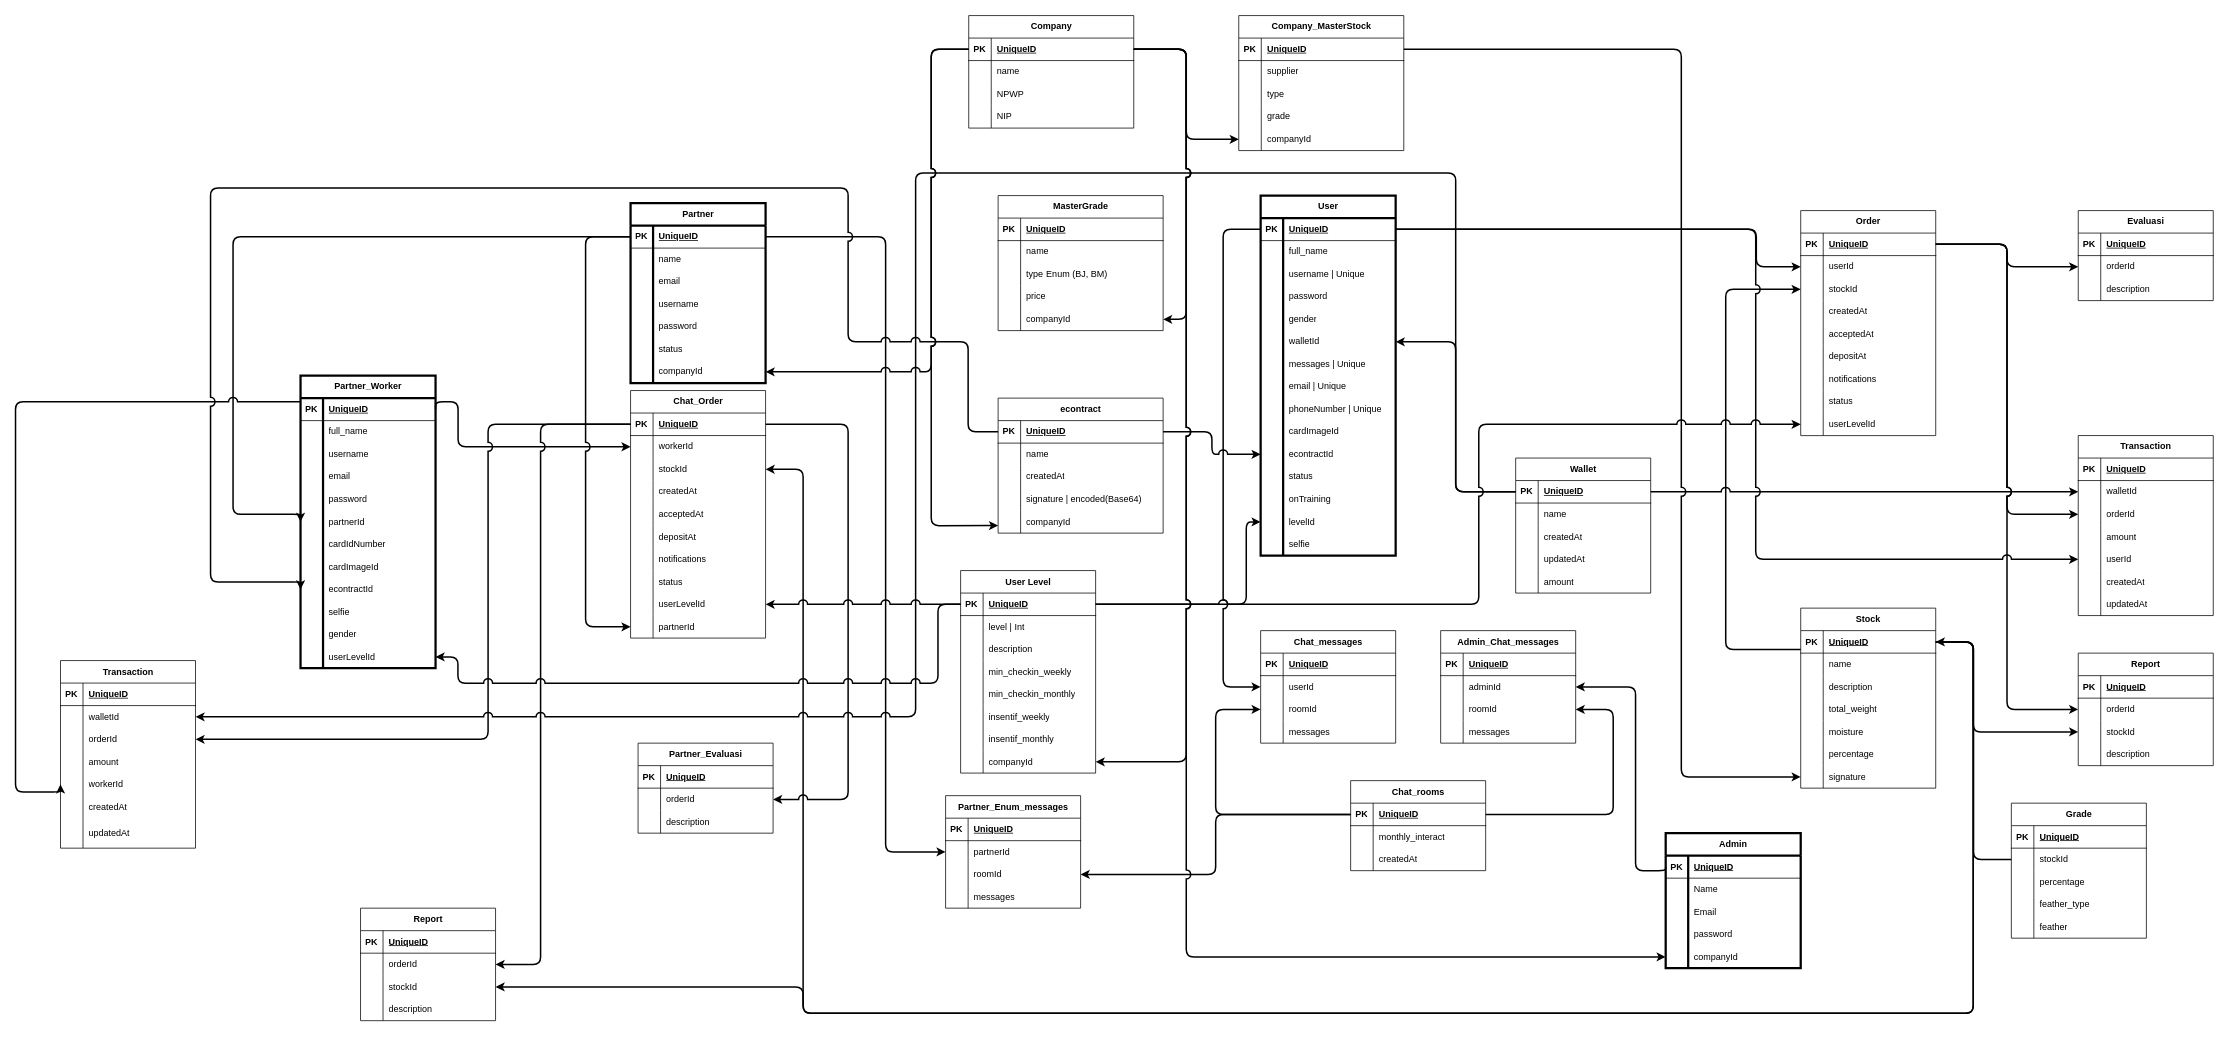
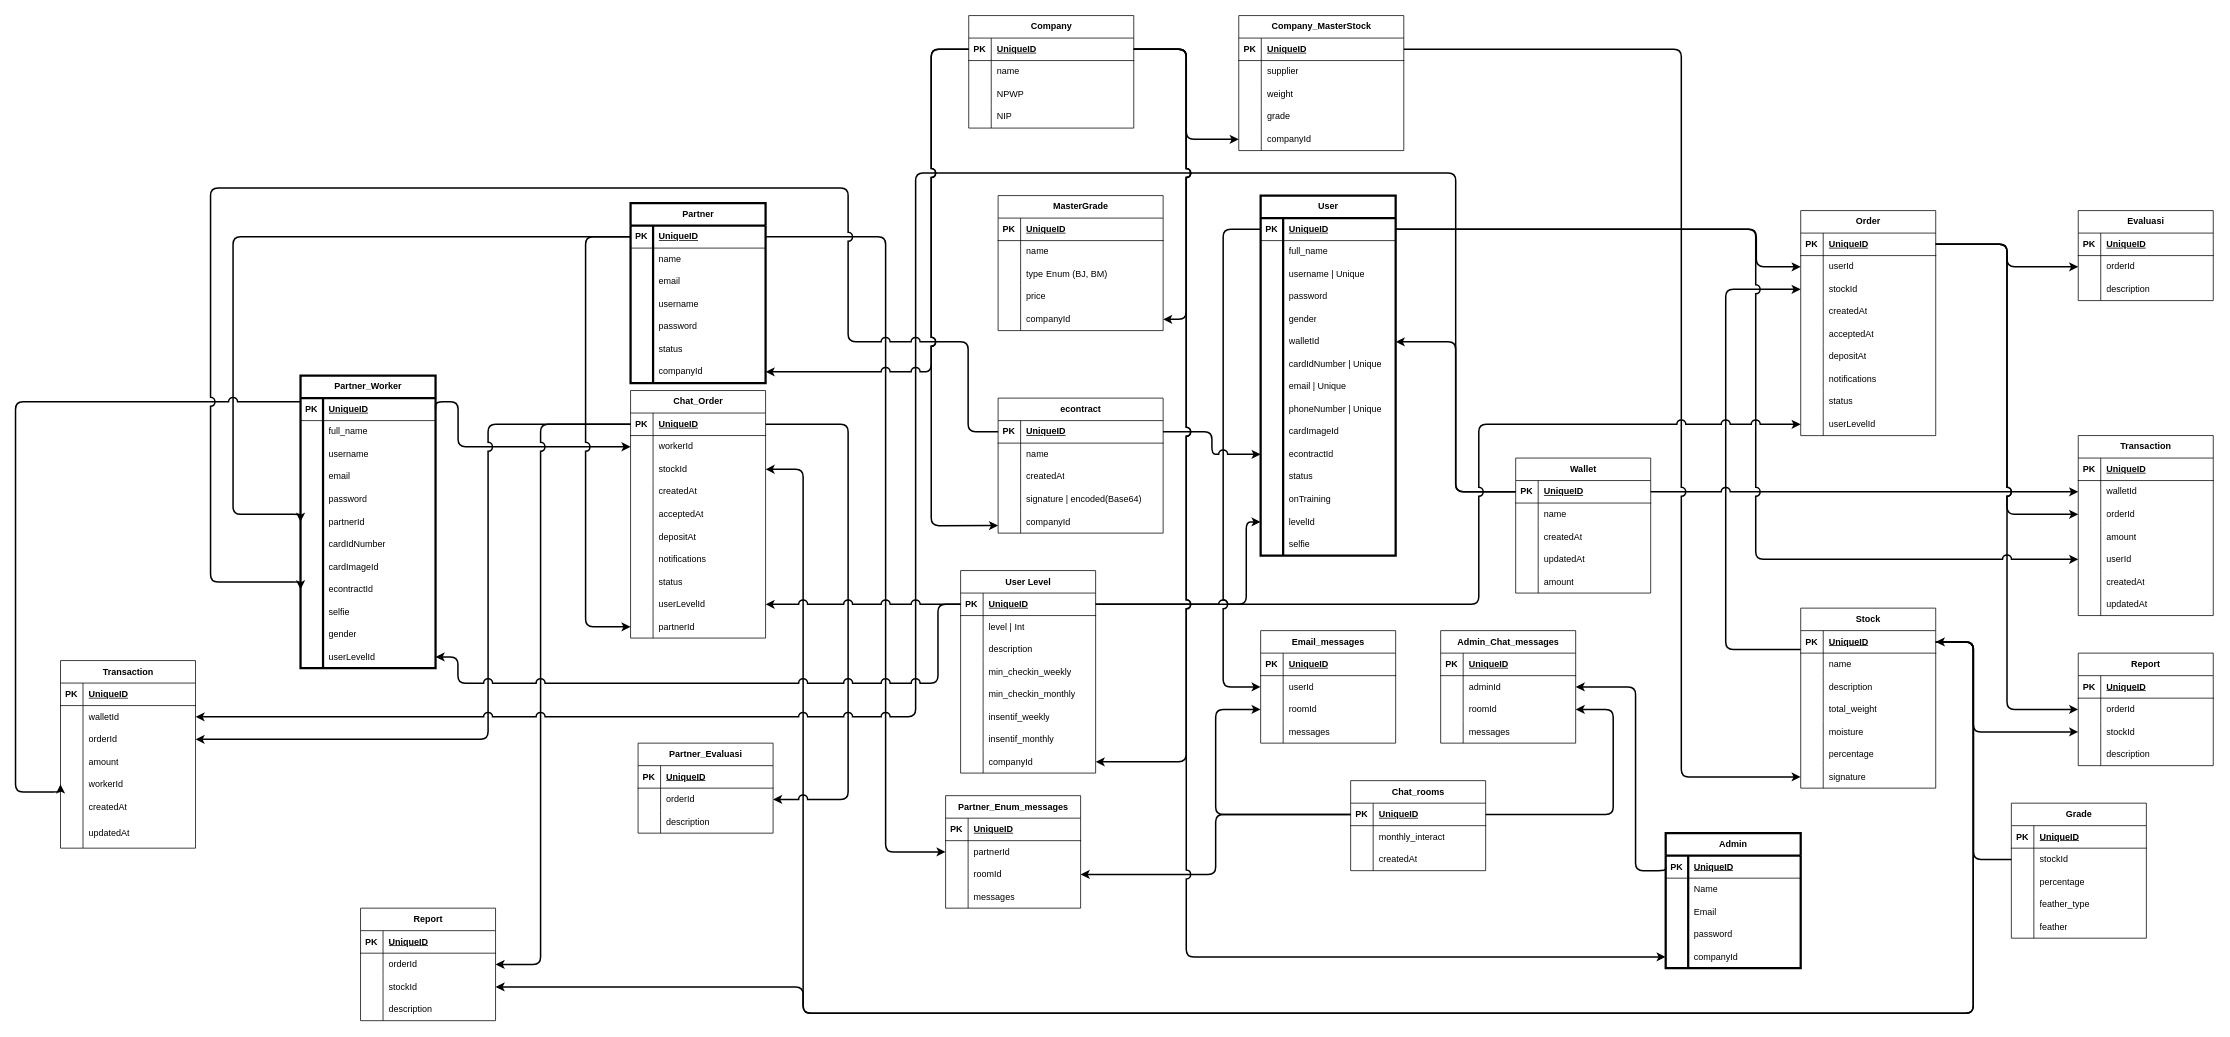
(1277, 94) -> (1281, 94)
(1327, 364) -> (1337, 364)
(1328, 642) -> (1328, 642)
